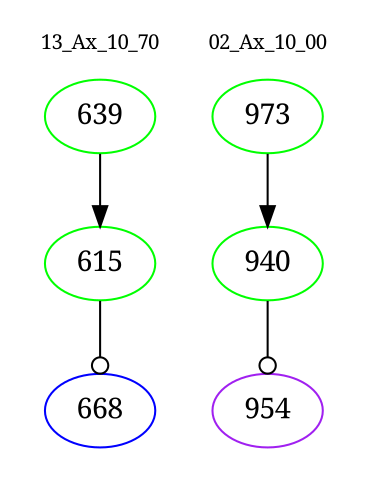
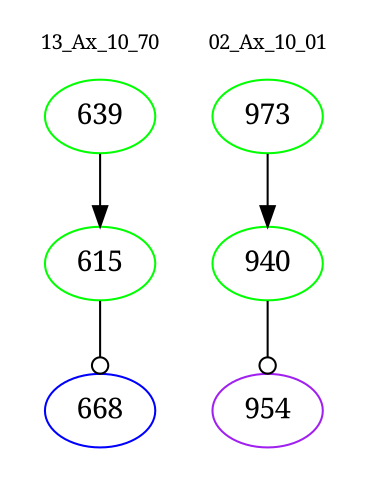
(268, 44) -> (268, 44)
